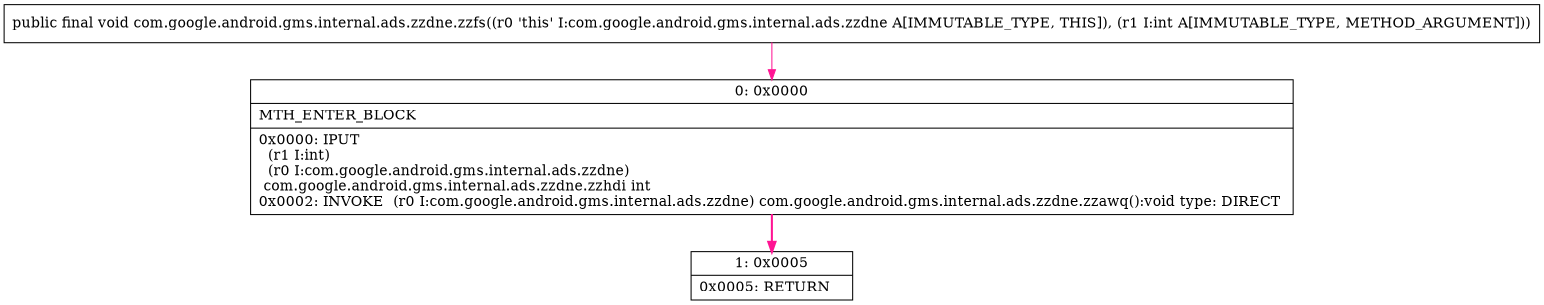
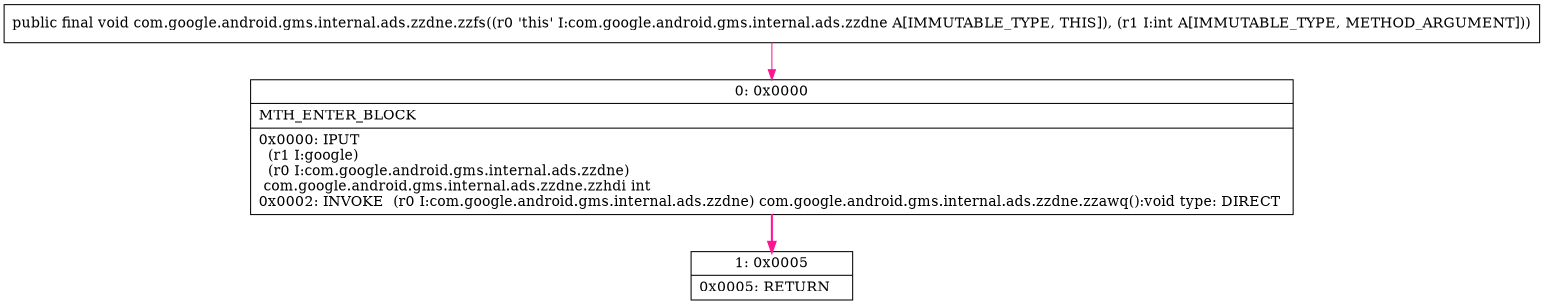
(295, 155) -> (309, 155)
